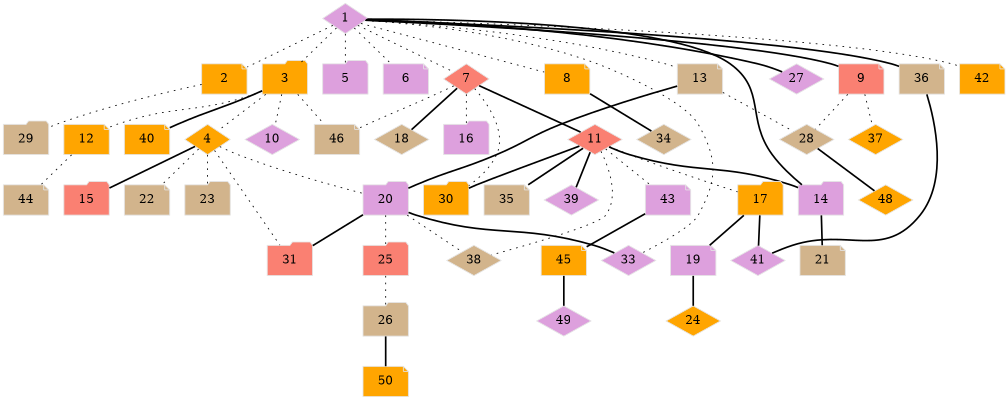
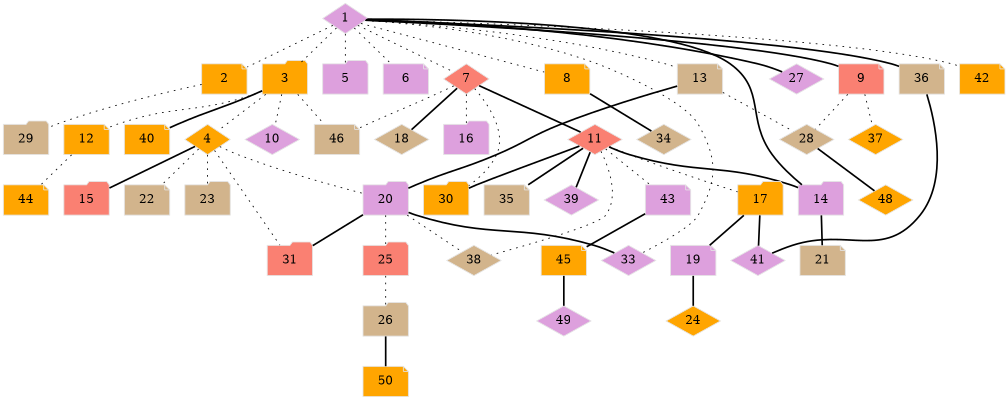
(26, 200) -> (26, 200)
